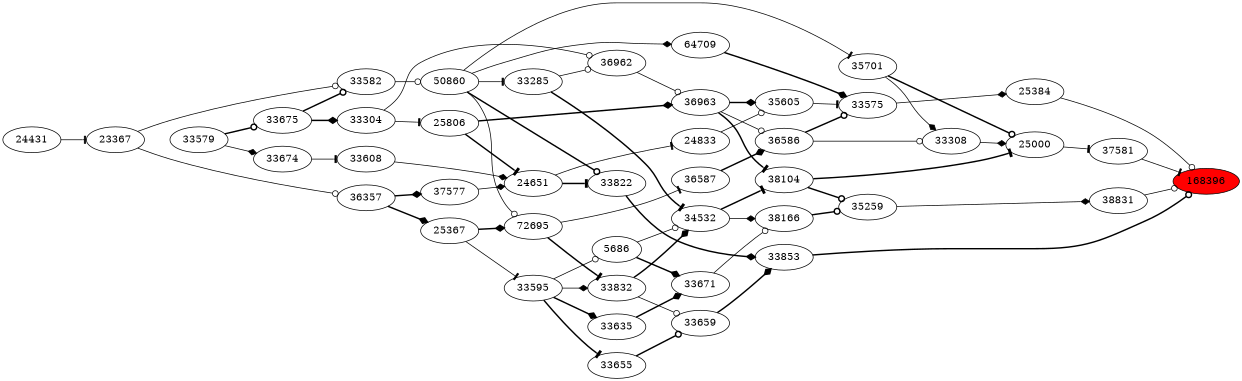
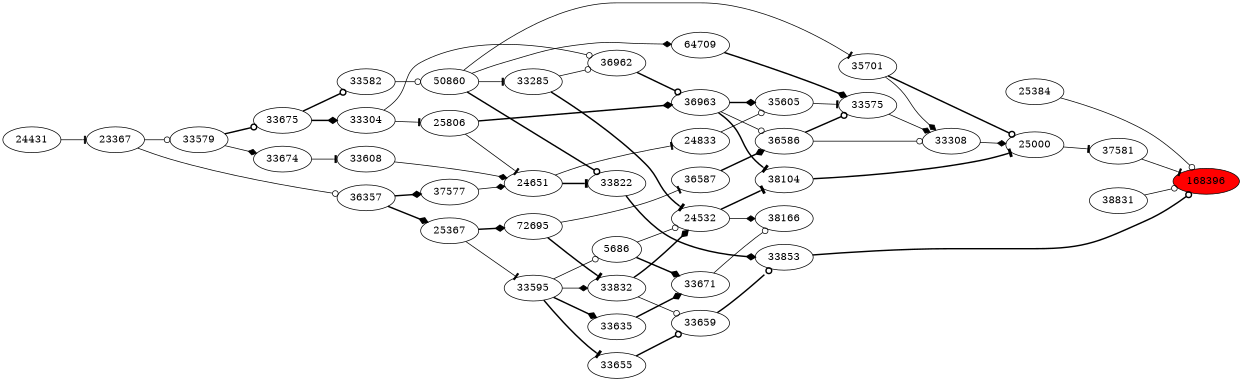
(656, 82) -> (656, 82)
(949, 99) -> (905, 121)
(234, 104) -> (154, 140)
(491, 148) -> none
(486, 149) -> (490, 152)
(868, 207) -> none
(700, 219) -> (700, 219)
(741, 294) -> (741, 294)
